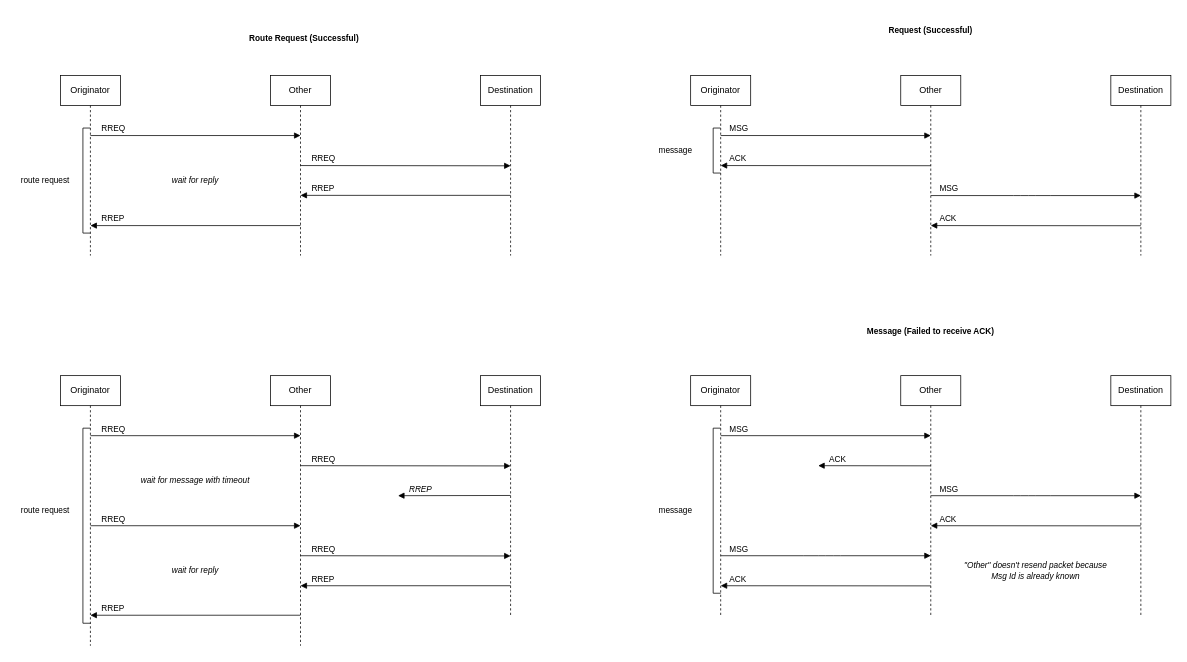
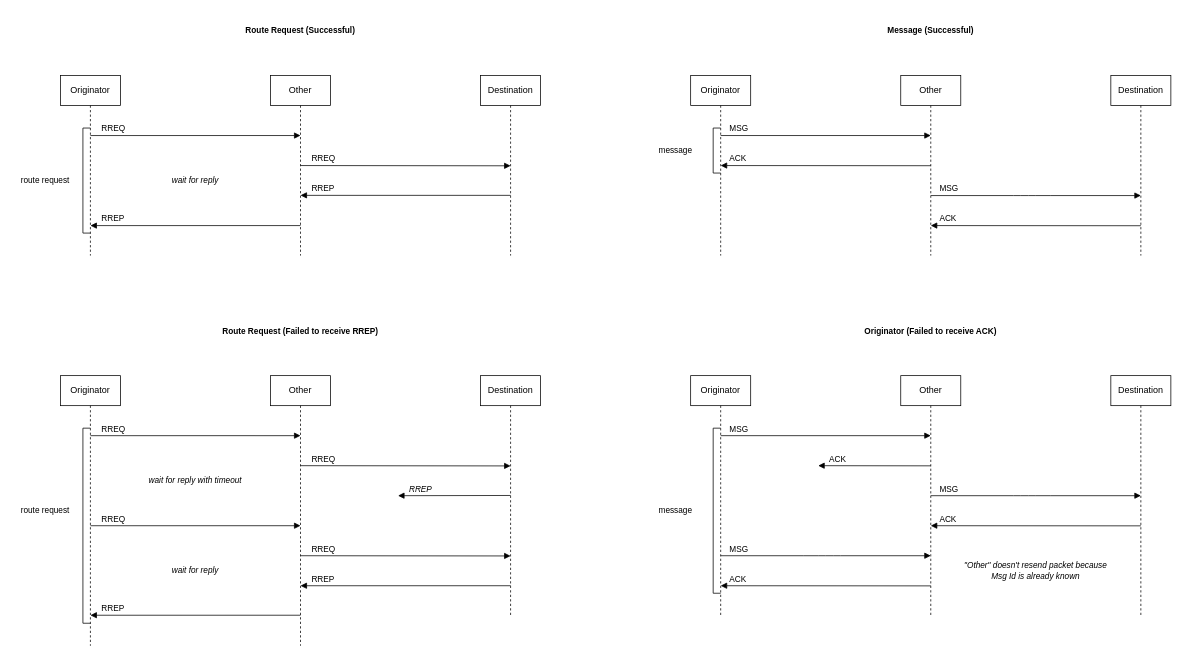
(930, 31) -> (930, 31)
(304, 38) -> (300, 30)
none -> (300, 330)
(930, 331) -> (930, 331)
(195, 480) -> (195, 480)
